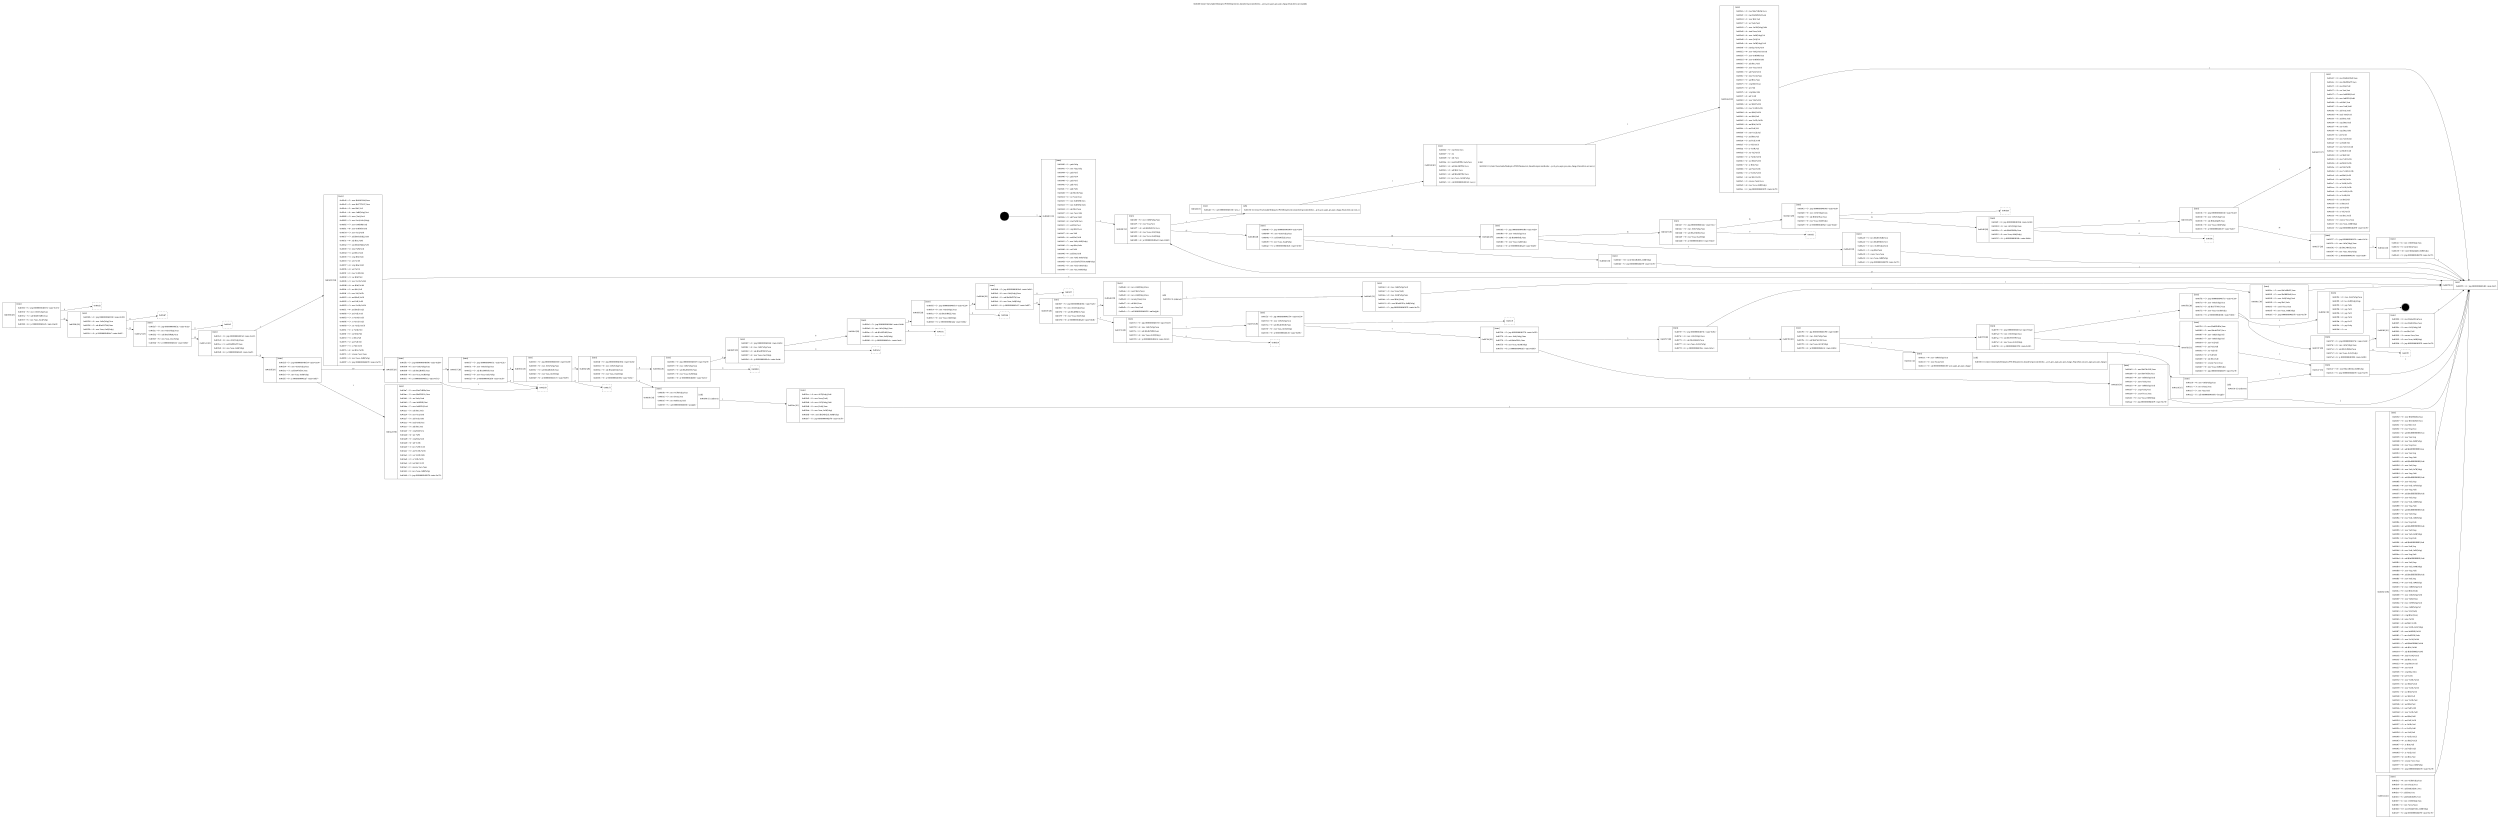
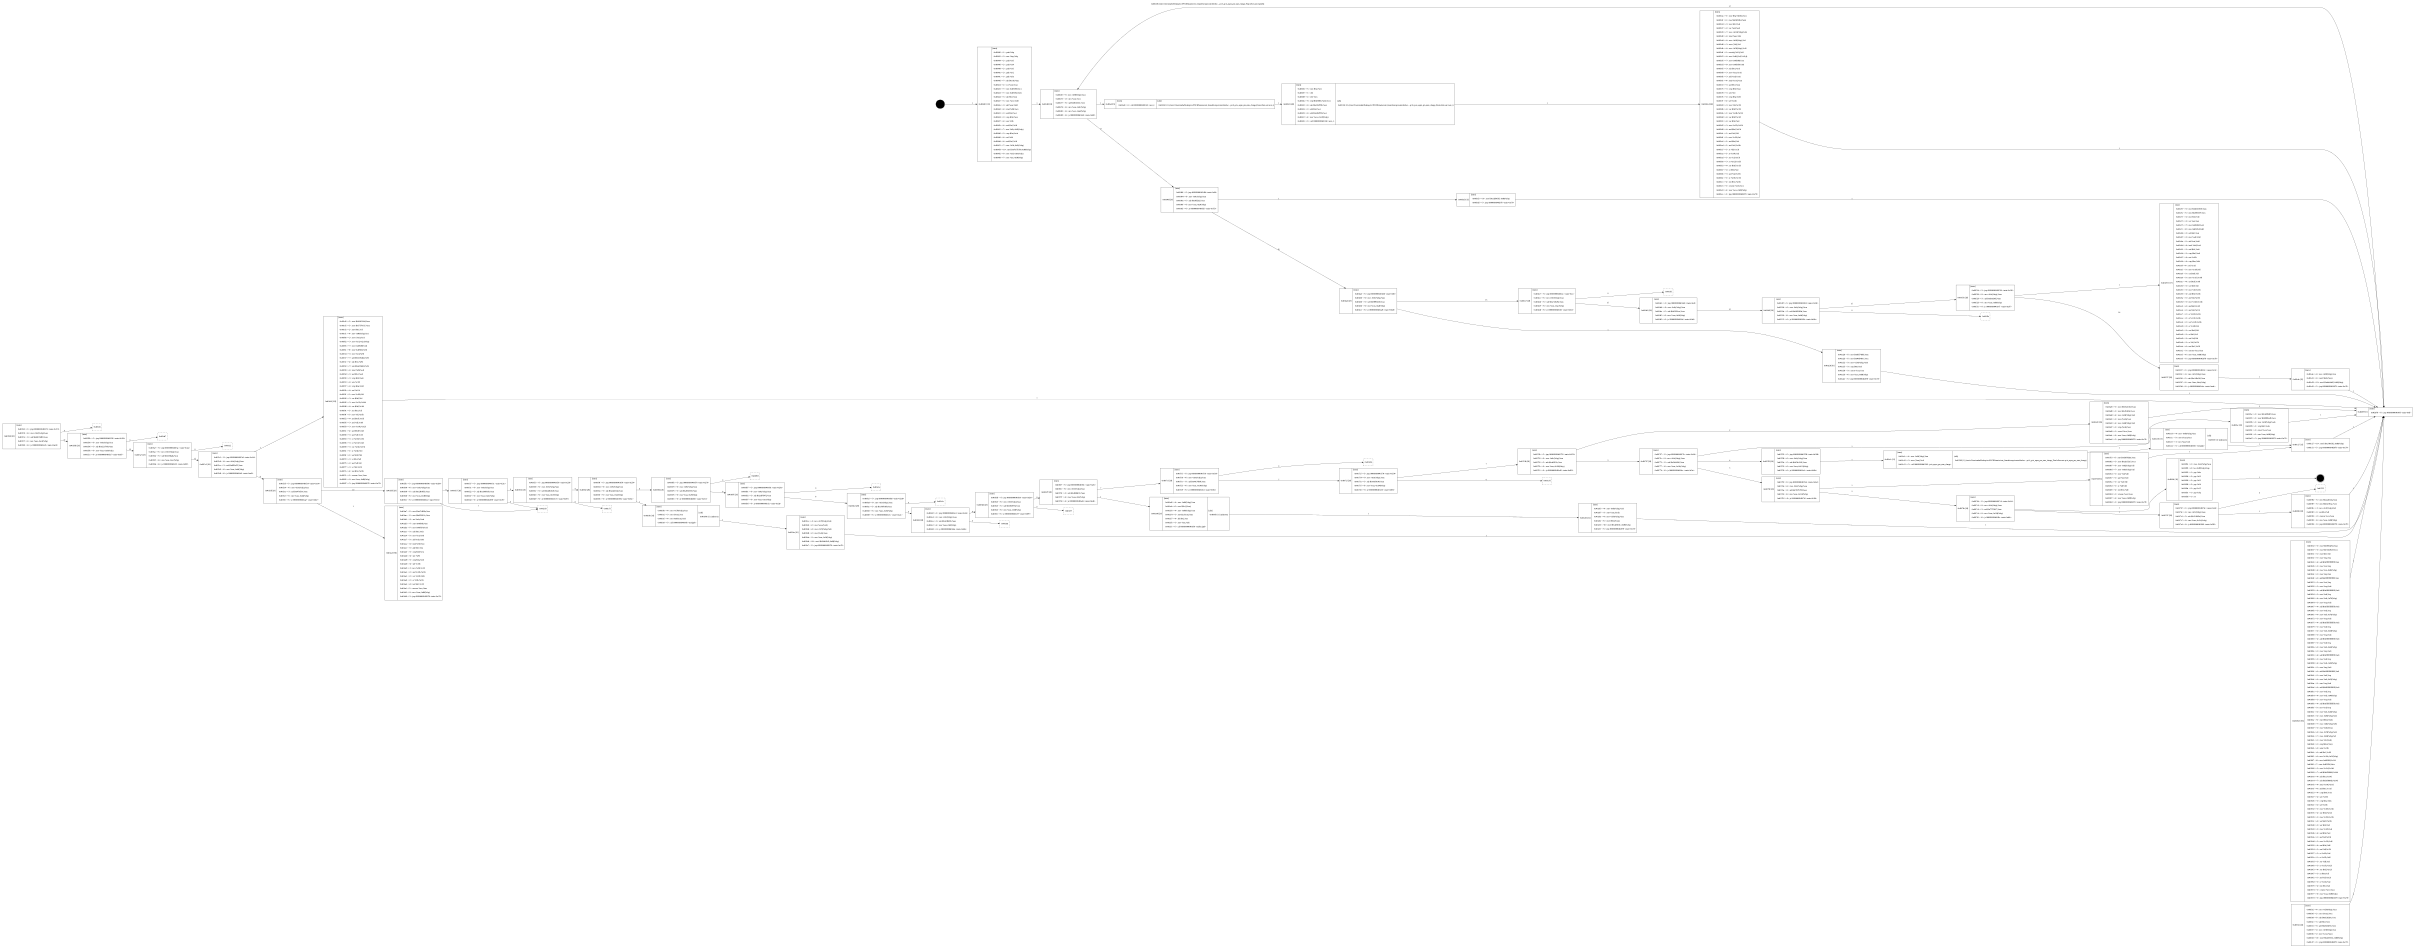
(2005, 211) -> none
(1907, 338) -> (1729, 475)
